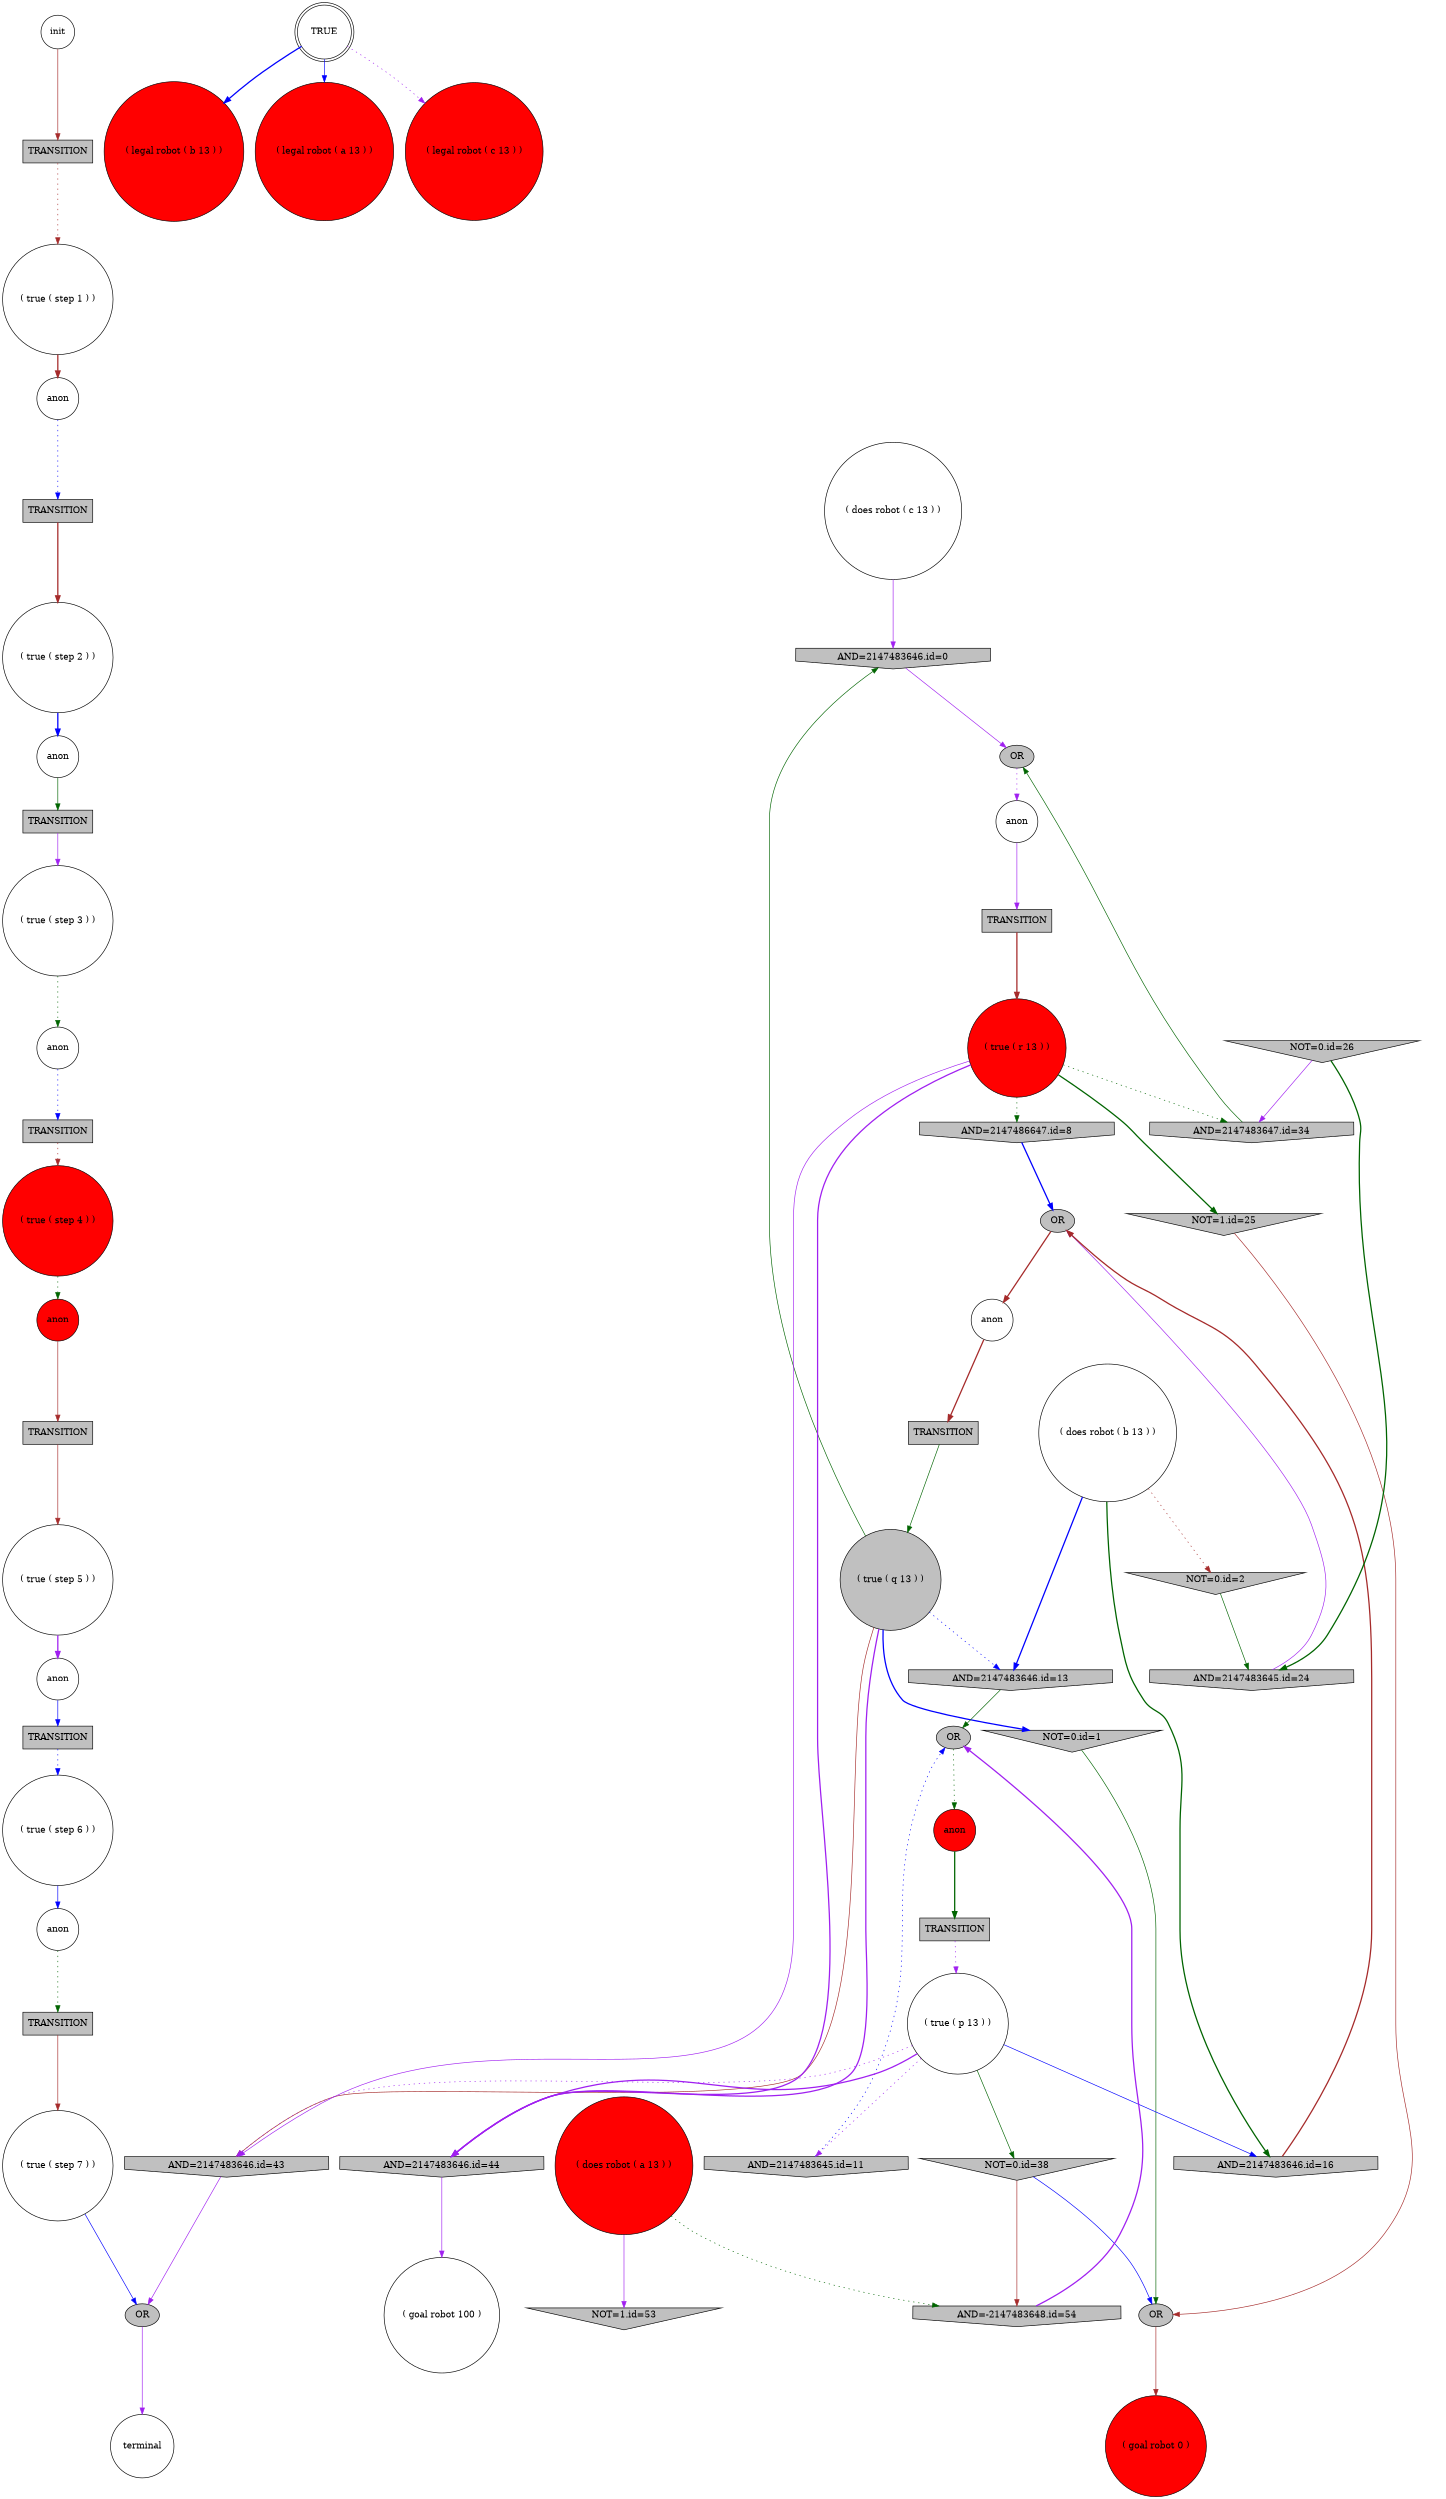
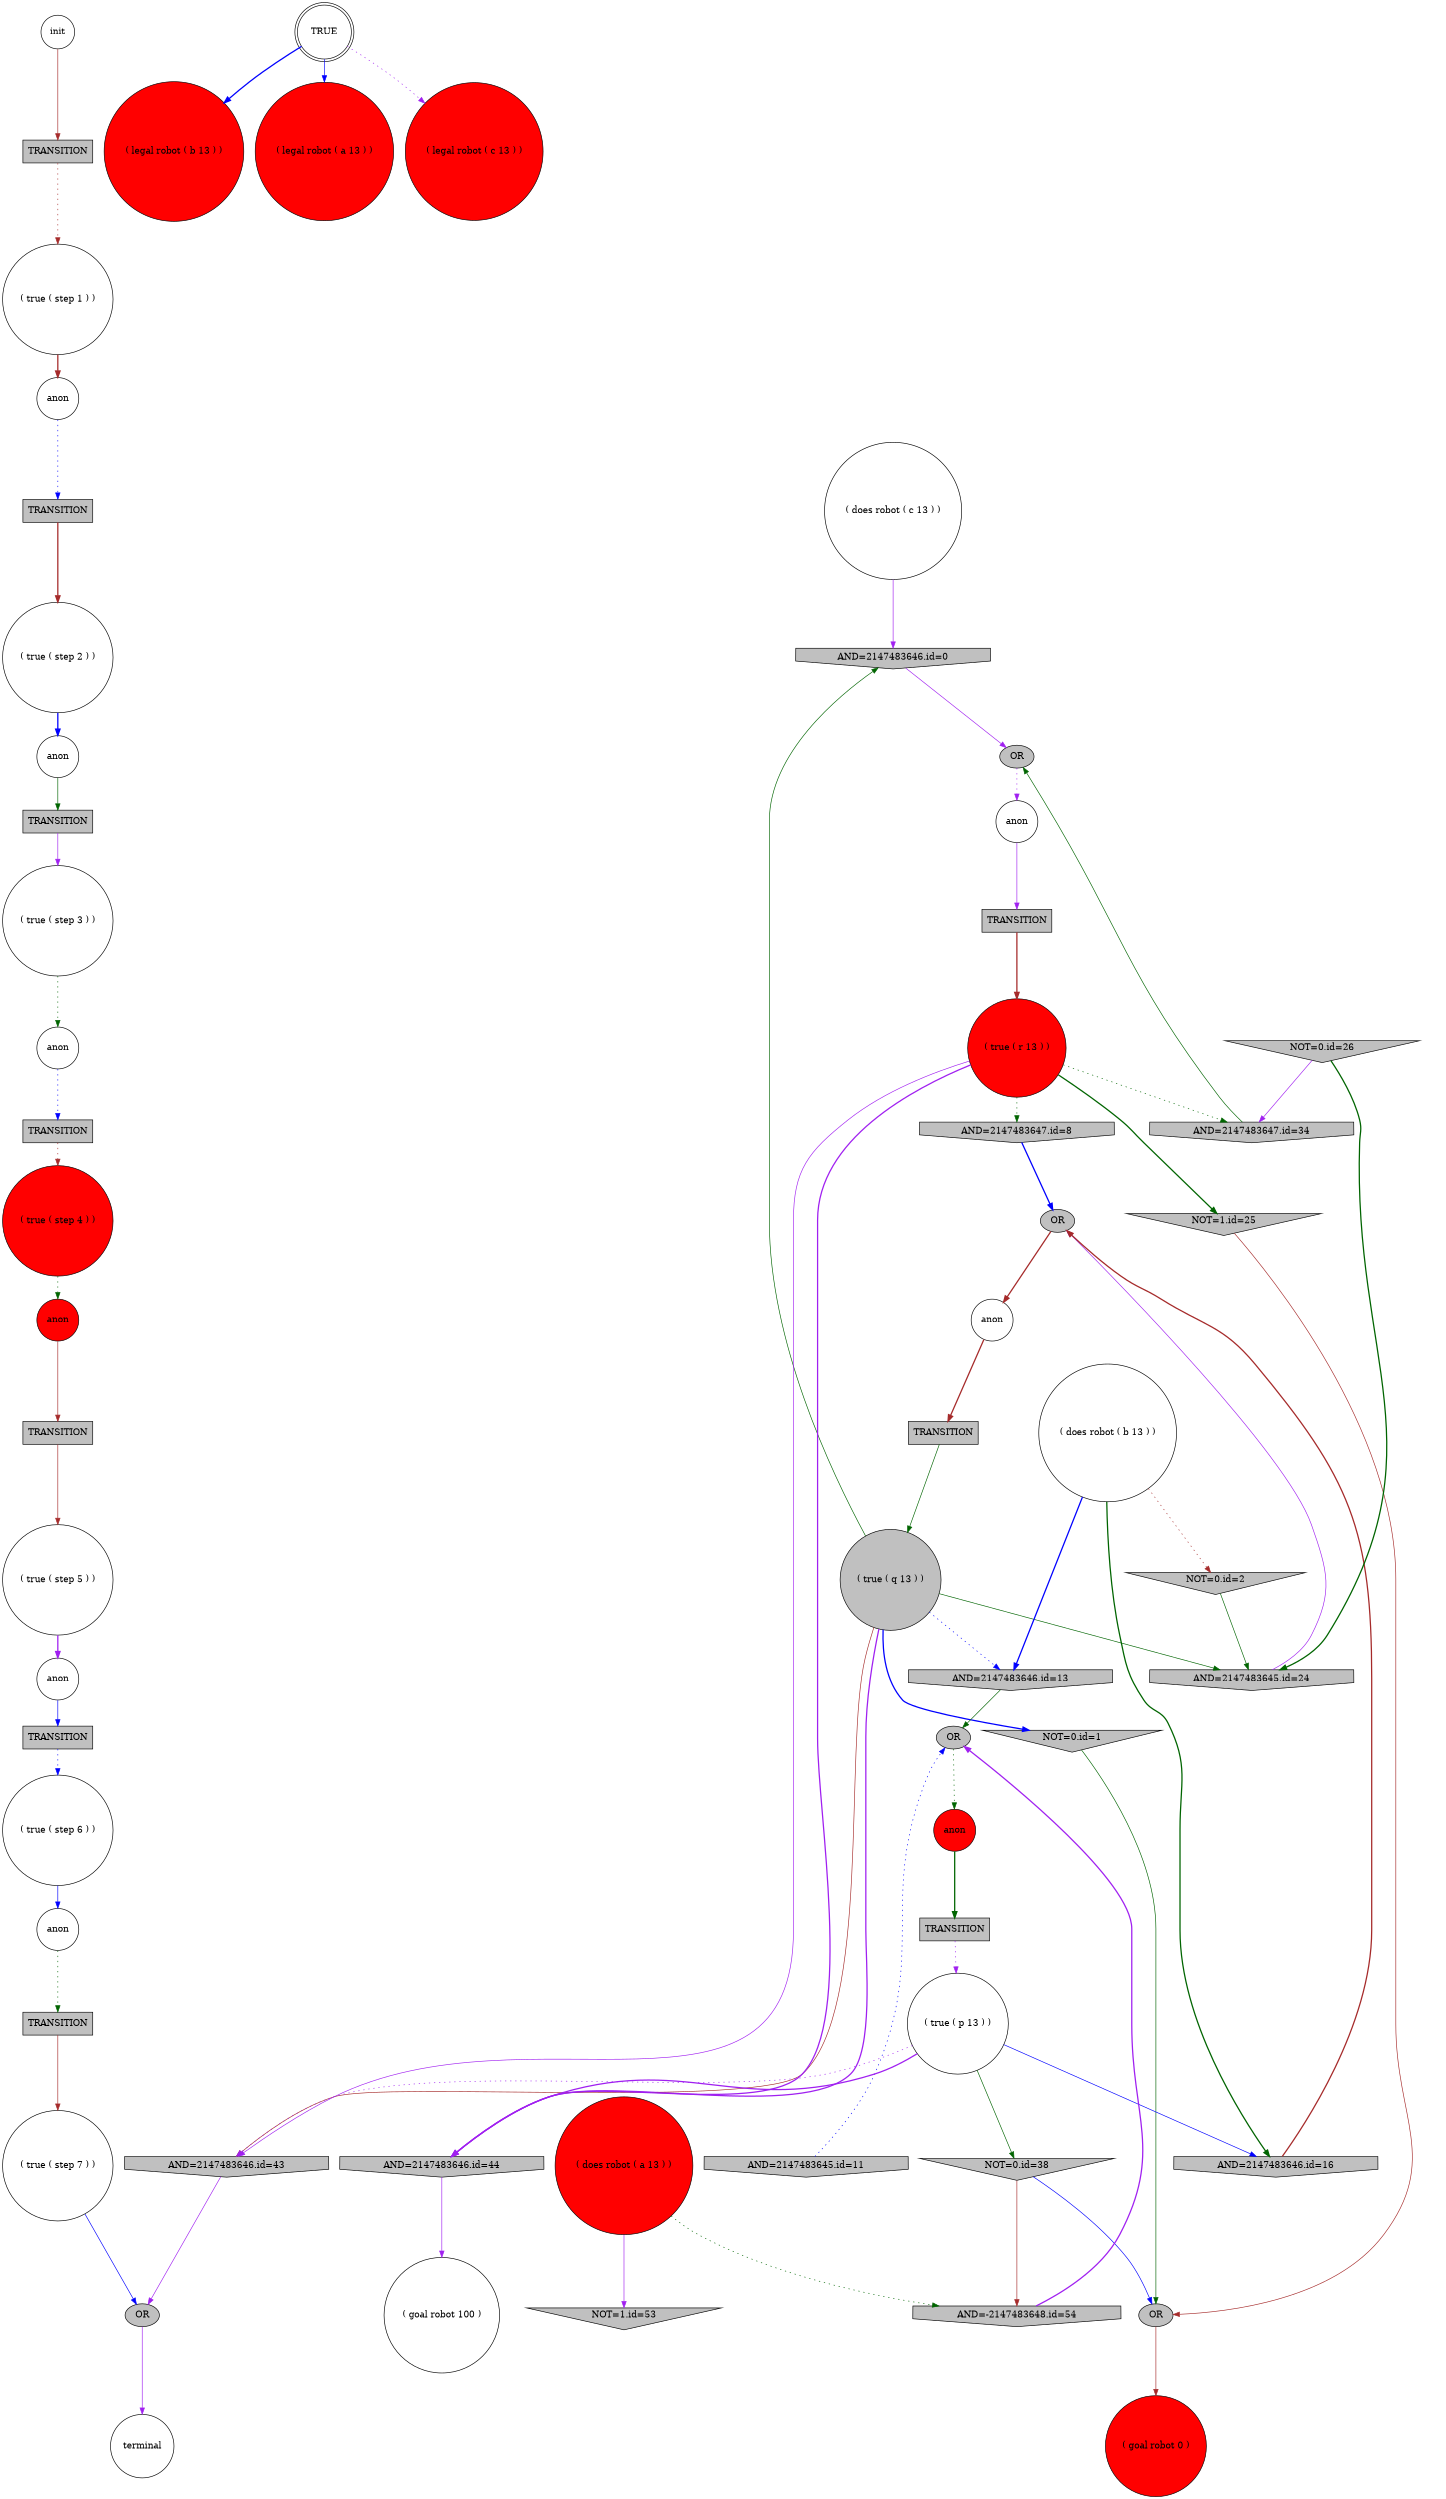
(1017, 1131) -> (1017, 1131)
none -> (1076, 1631)
(871, 2105) -> none
